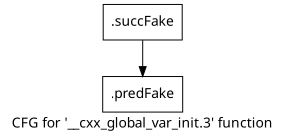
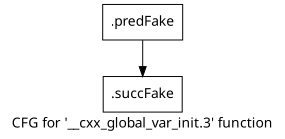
(143, 53) -> (143, 53)
